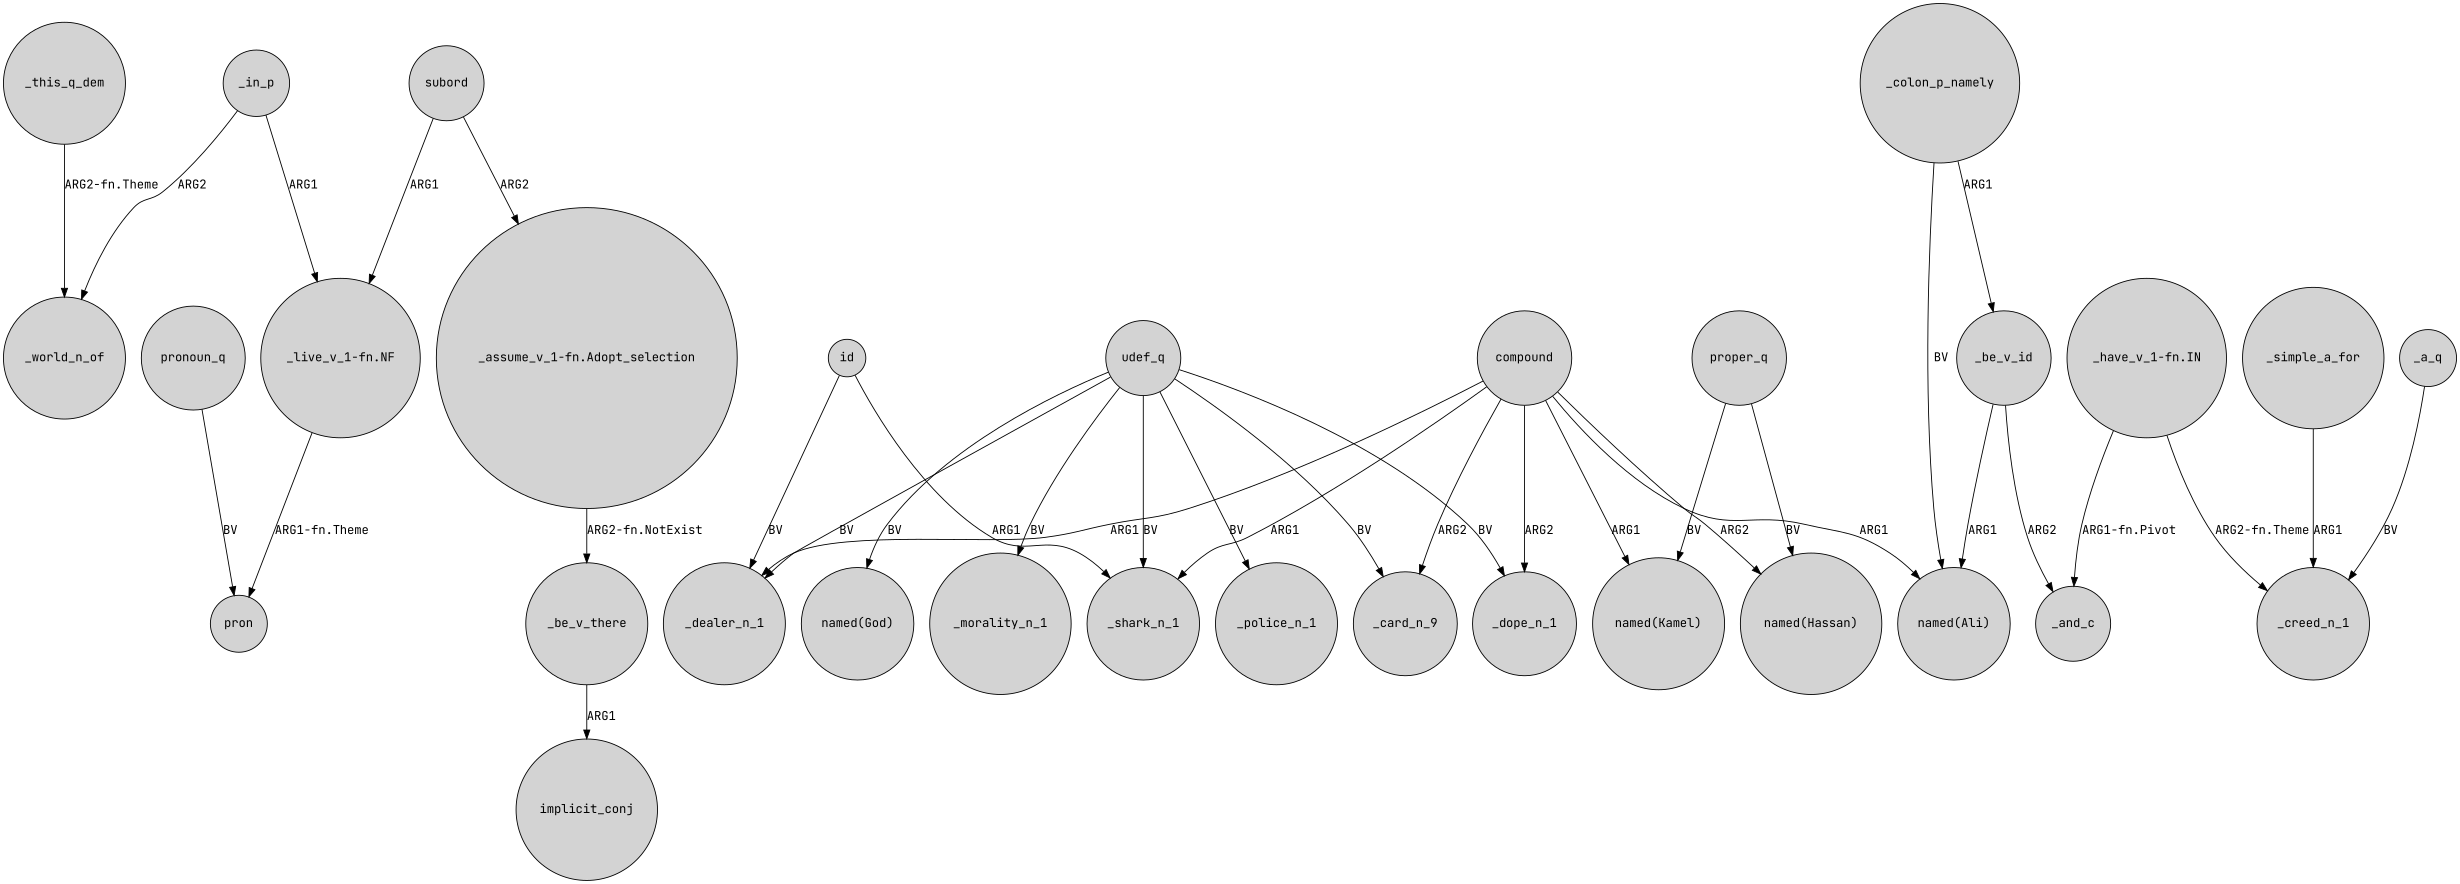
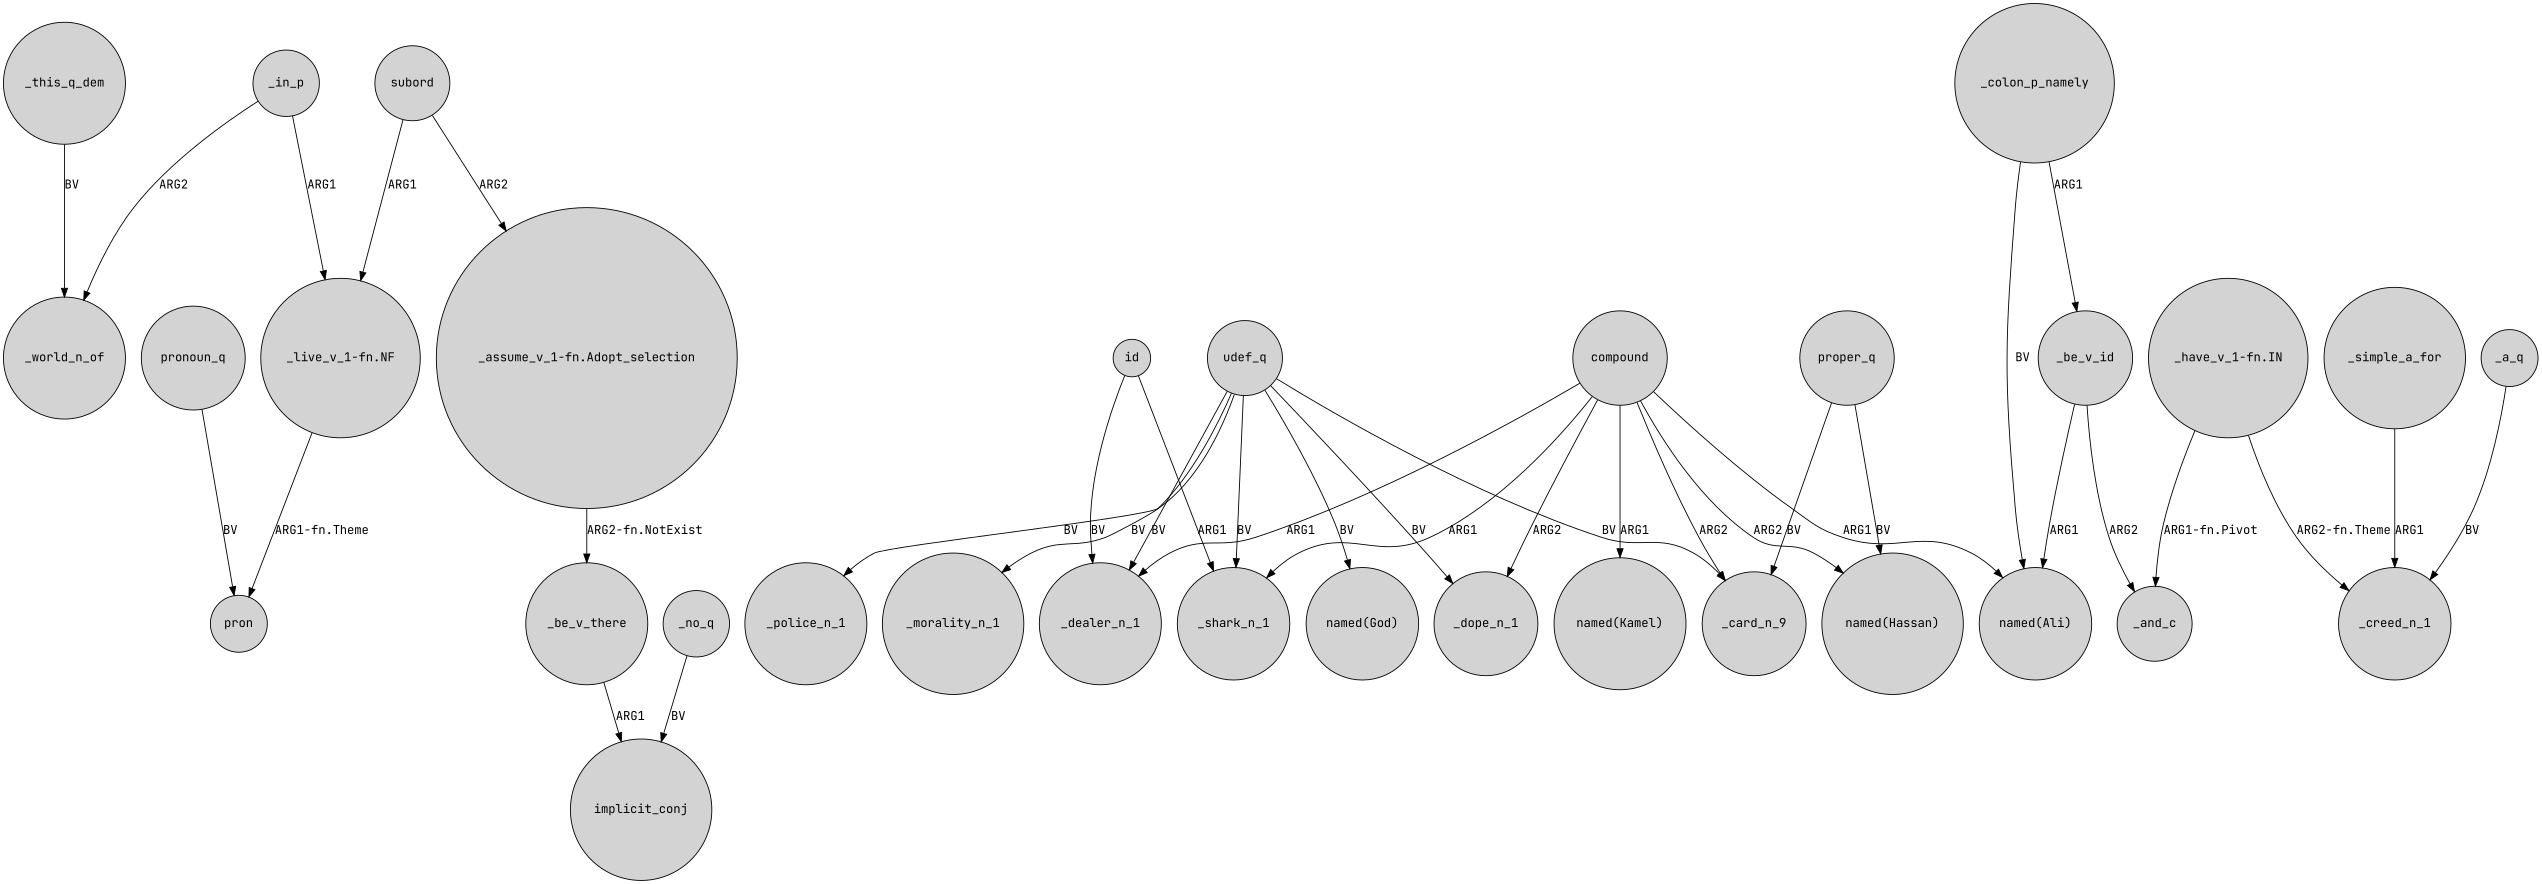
(112, 185) -> (72, 185)
(1703, 478) -> (1803, 485)
none -> (696, 624)
